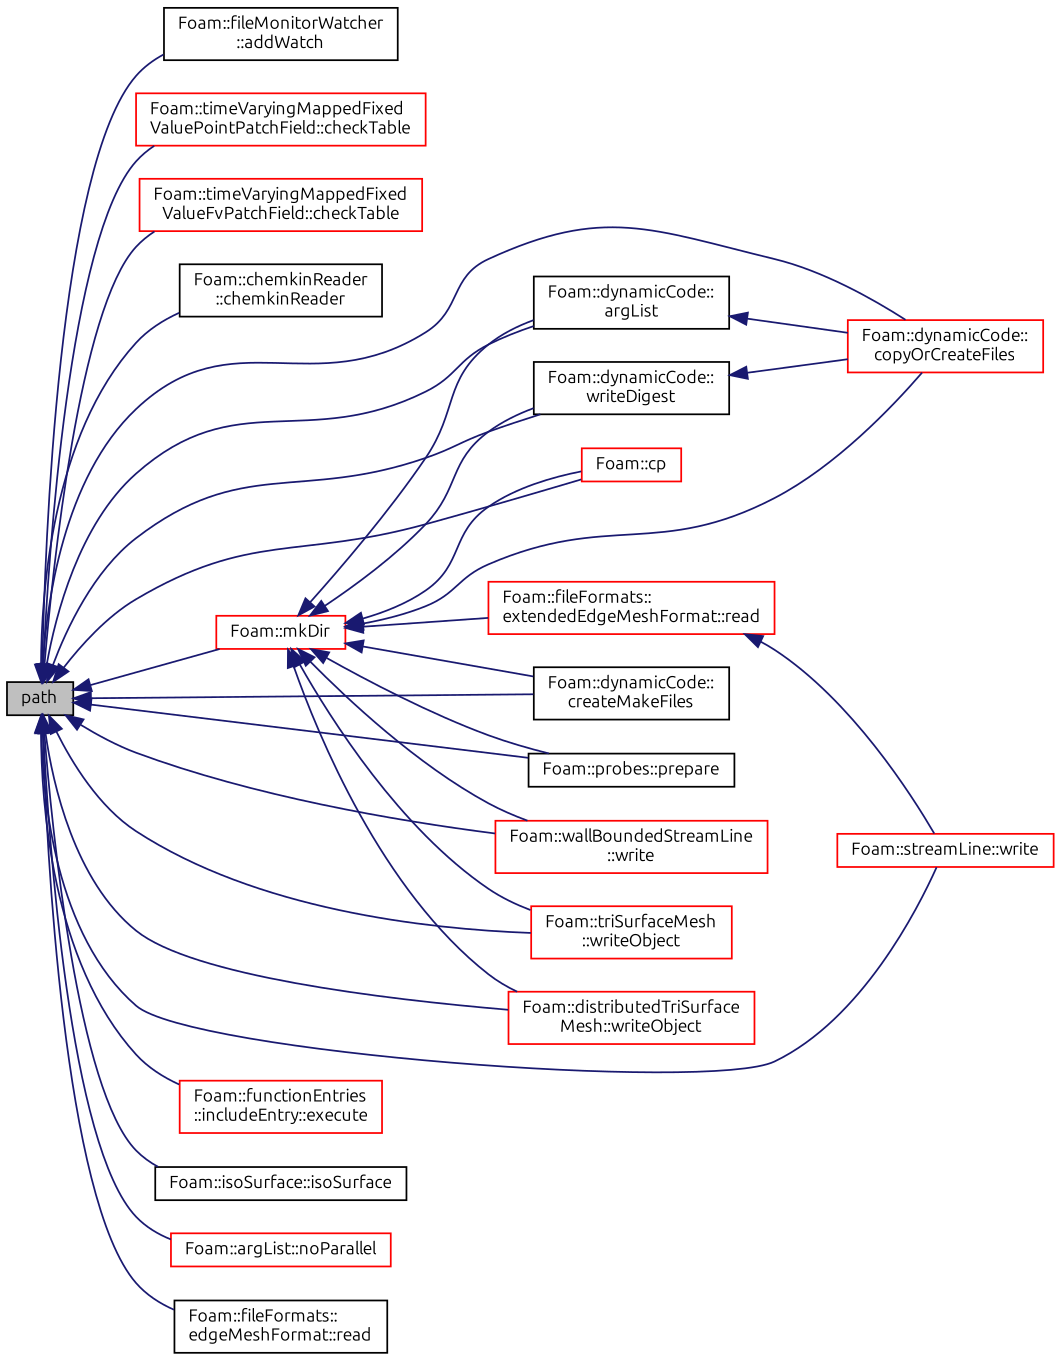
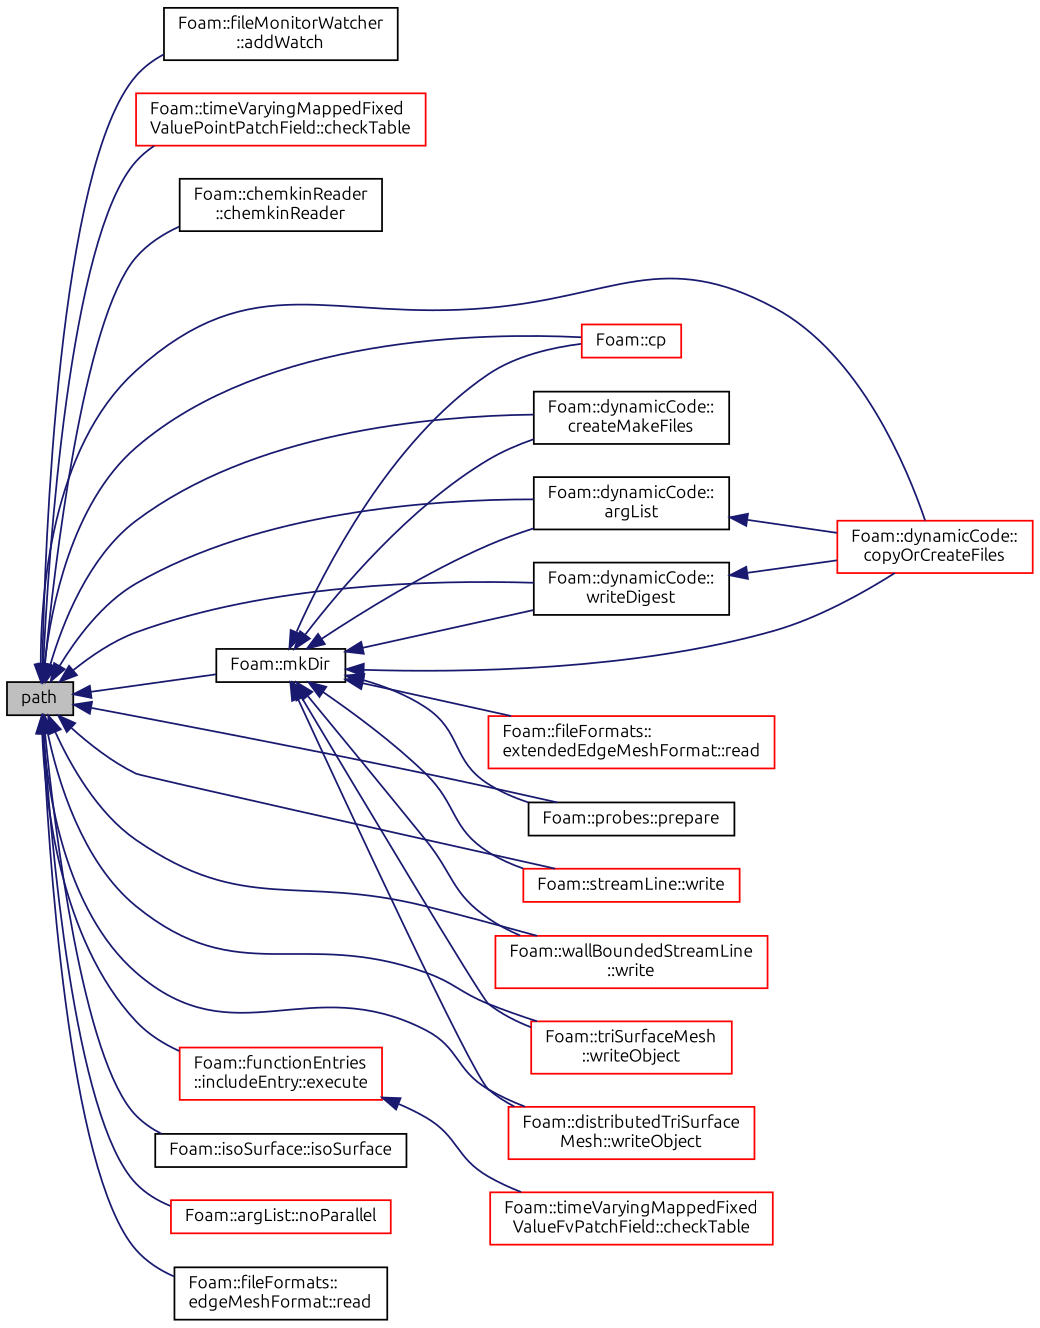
(80, 405) -> (459, 1150)
(281, 632) -> (281, 666)
(859, 727) -> (437, 787)
